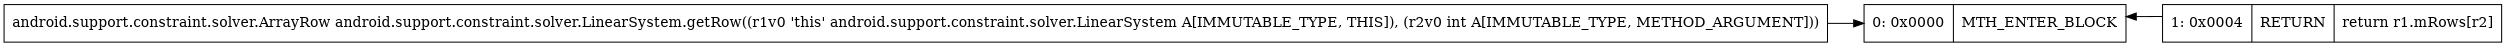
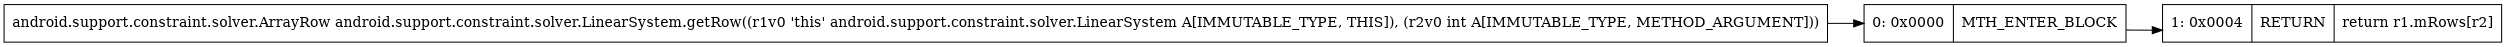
(2149, 17) -> (2139, 30)
